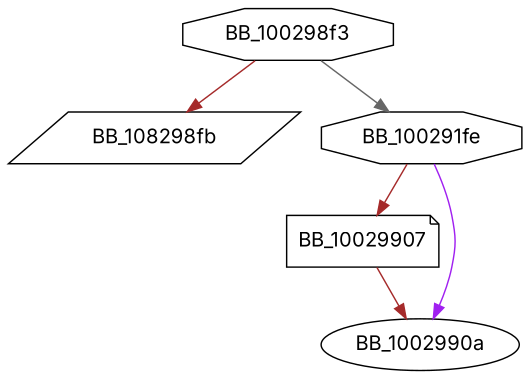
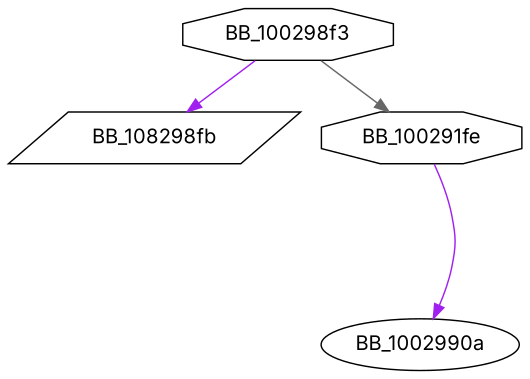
(227, 82) -> (227, 82)
(363, 241) -> none
